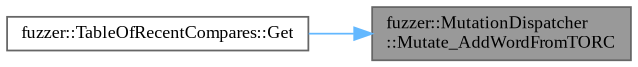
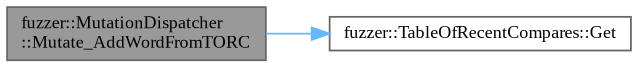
(331, 34) -> (289, 34)
